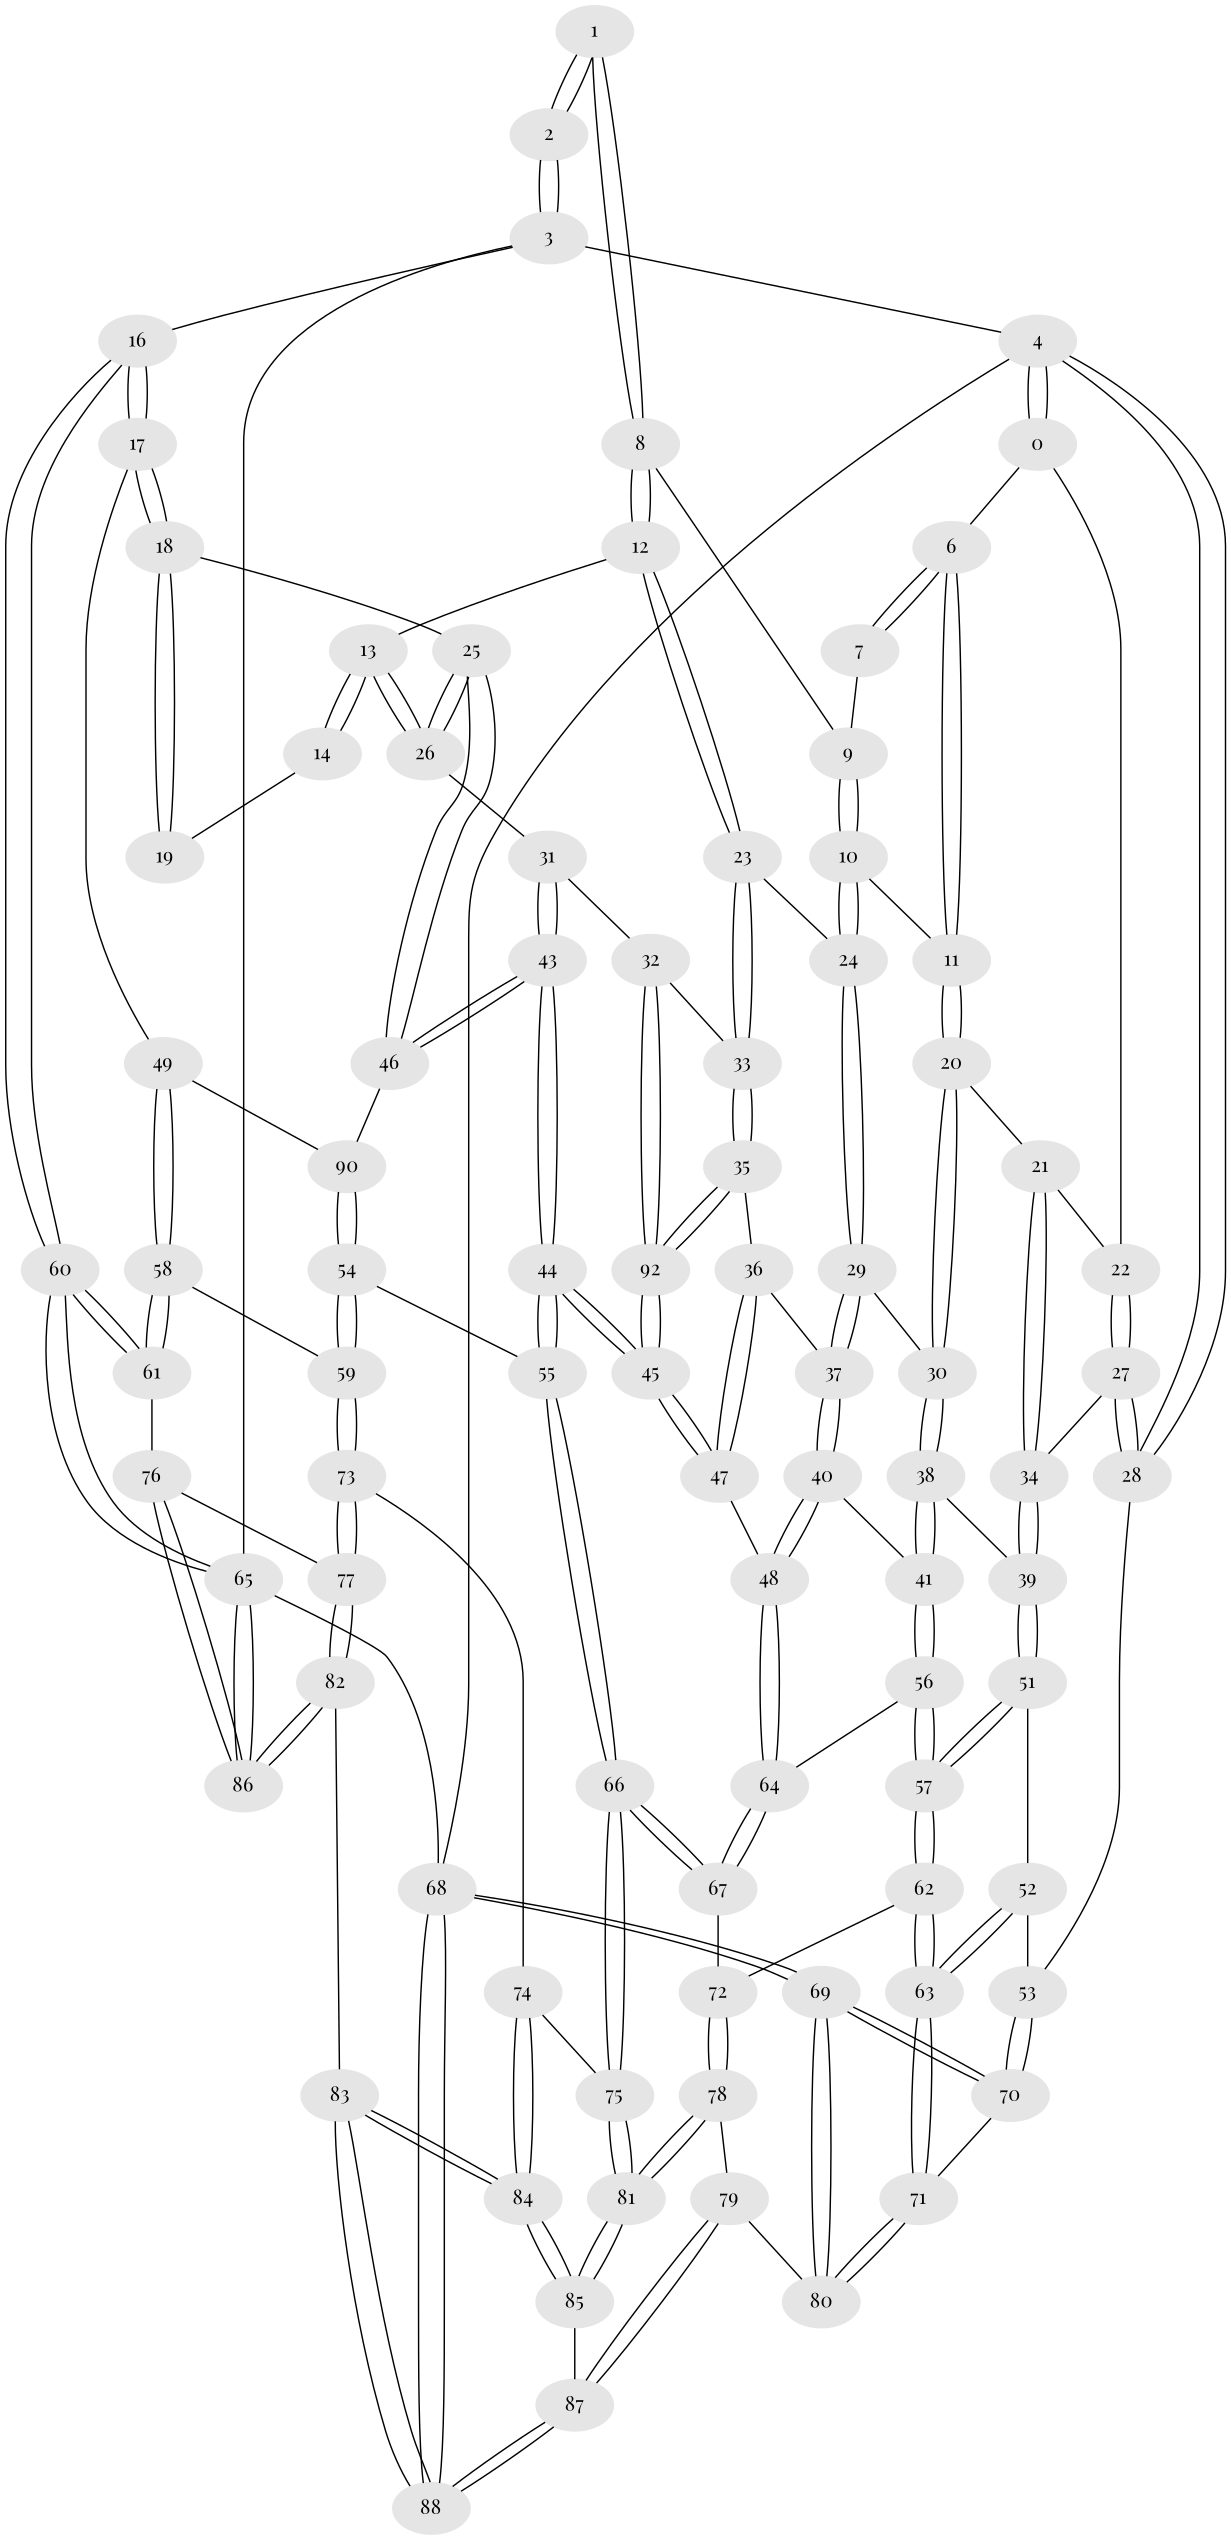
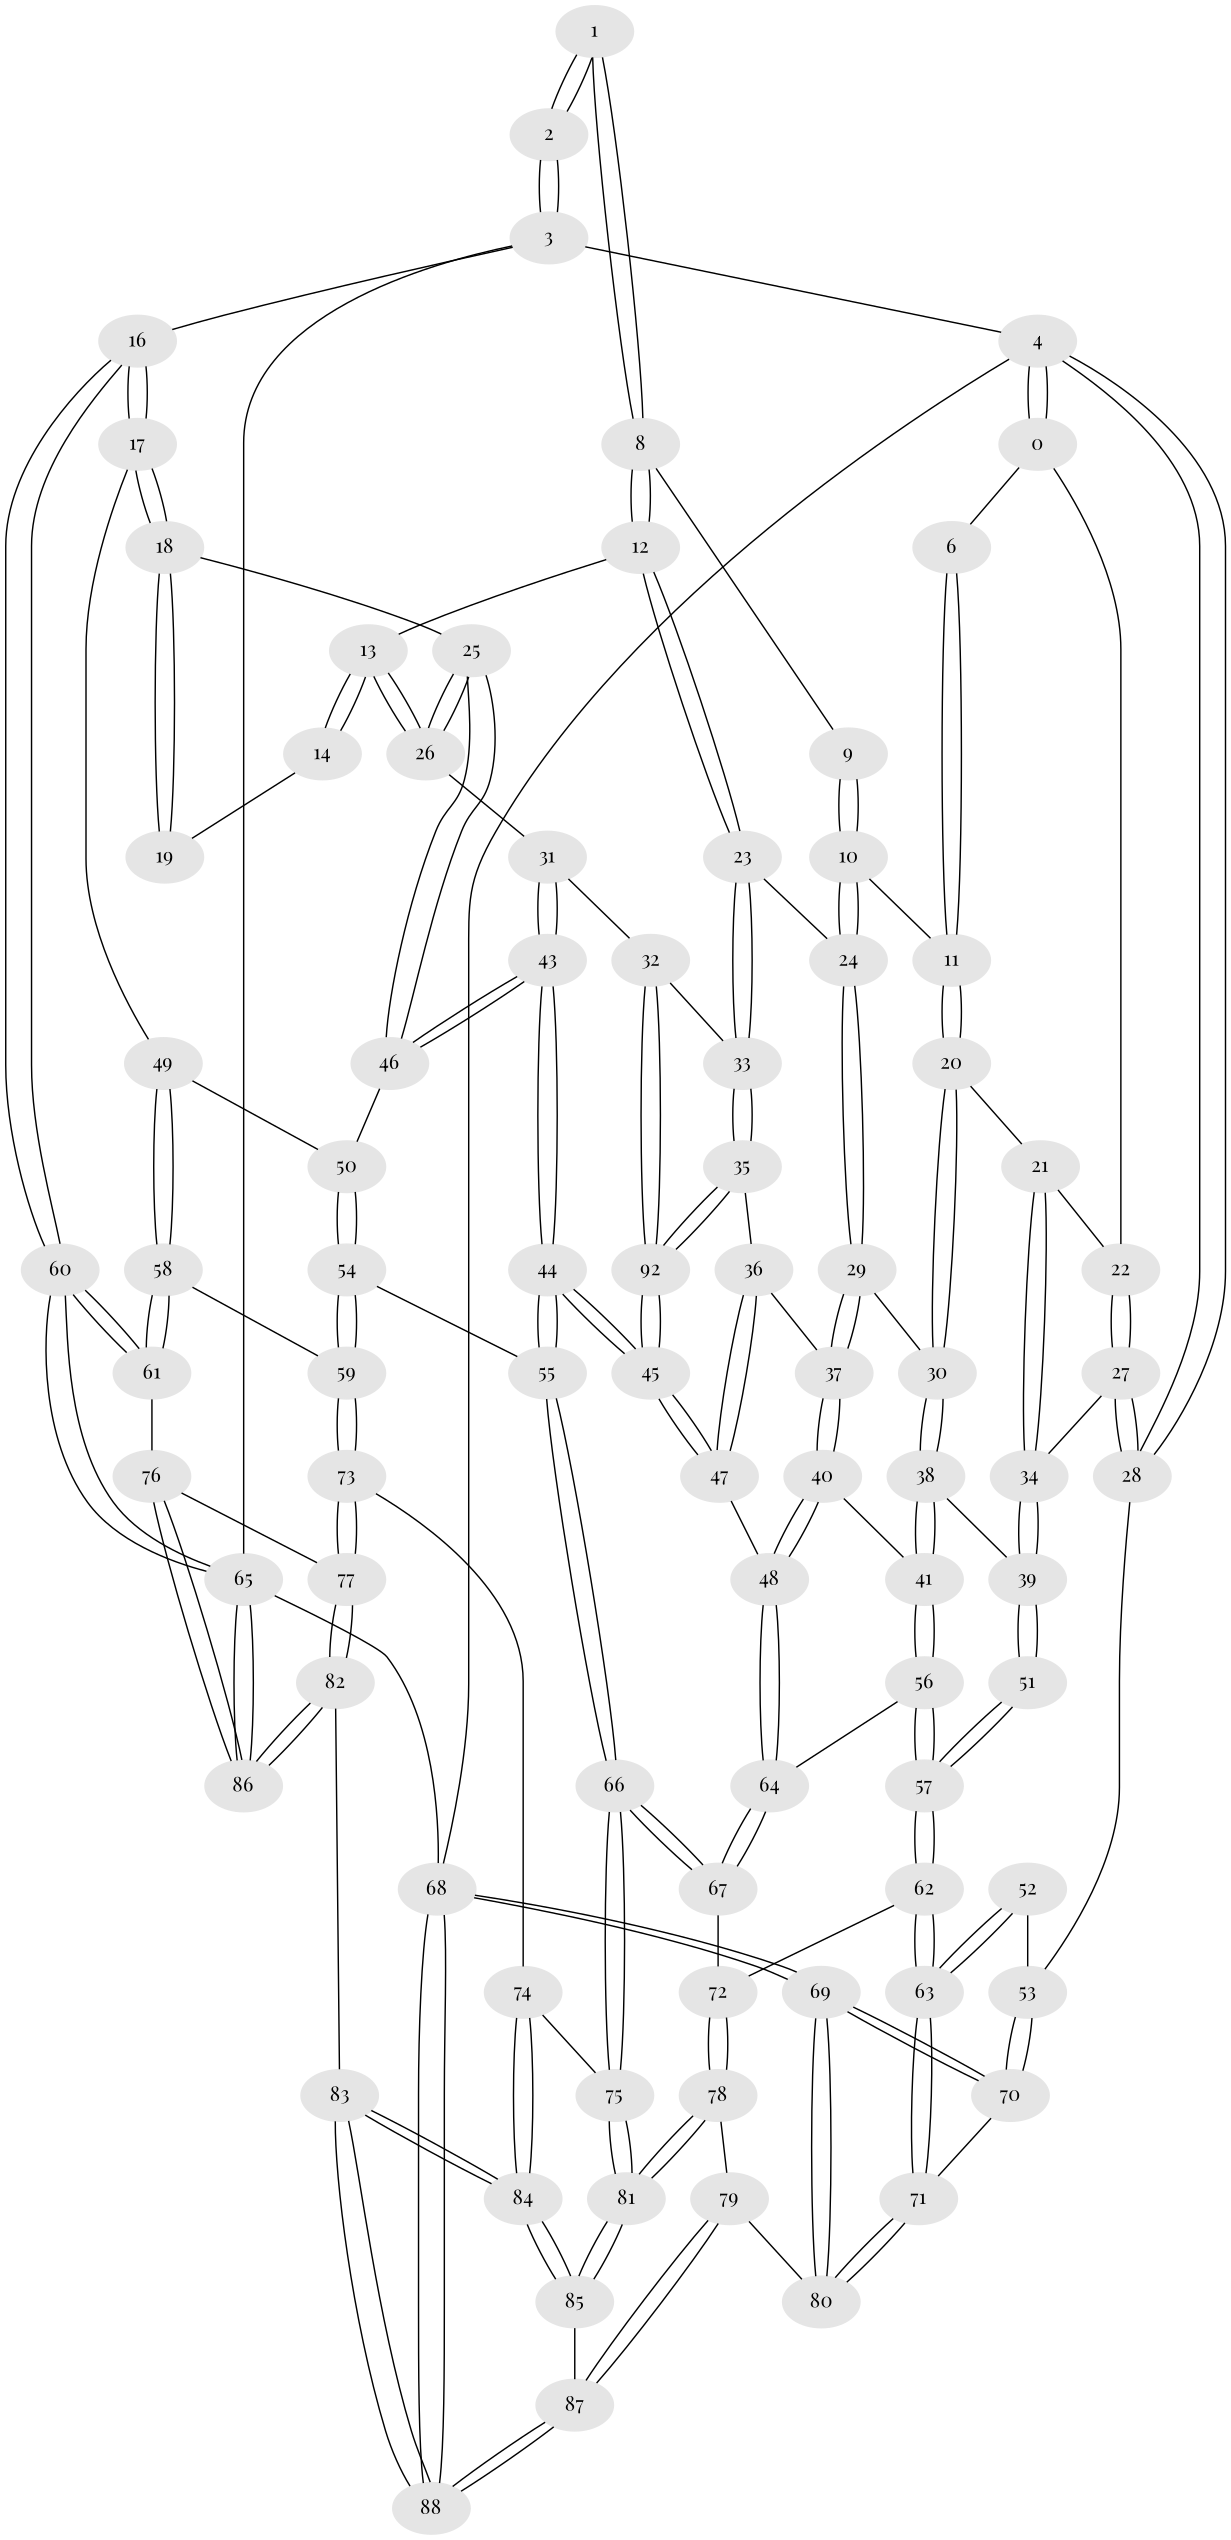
(860, 651) -> none
(347, 1167) -> (347, 1167)
(1028, 1786) -> none
